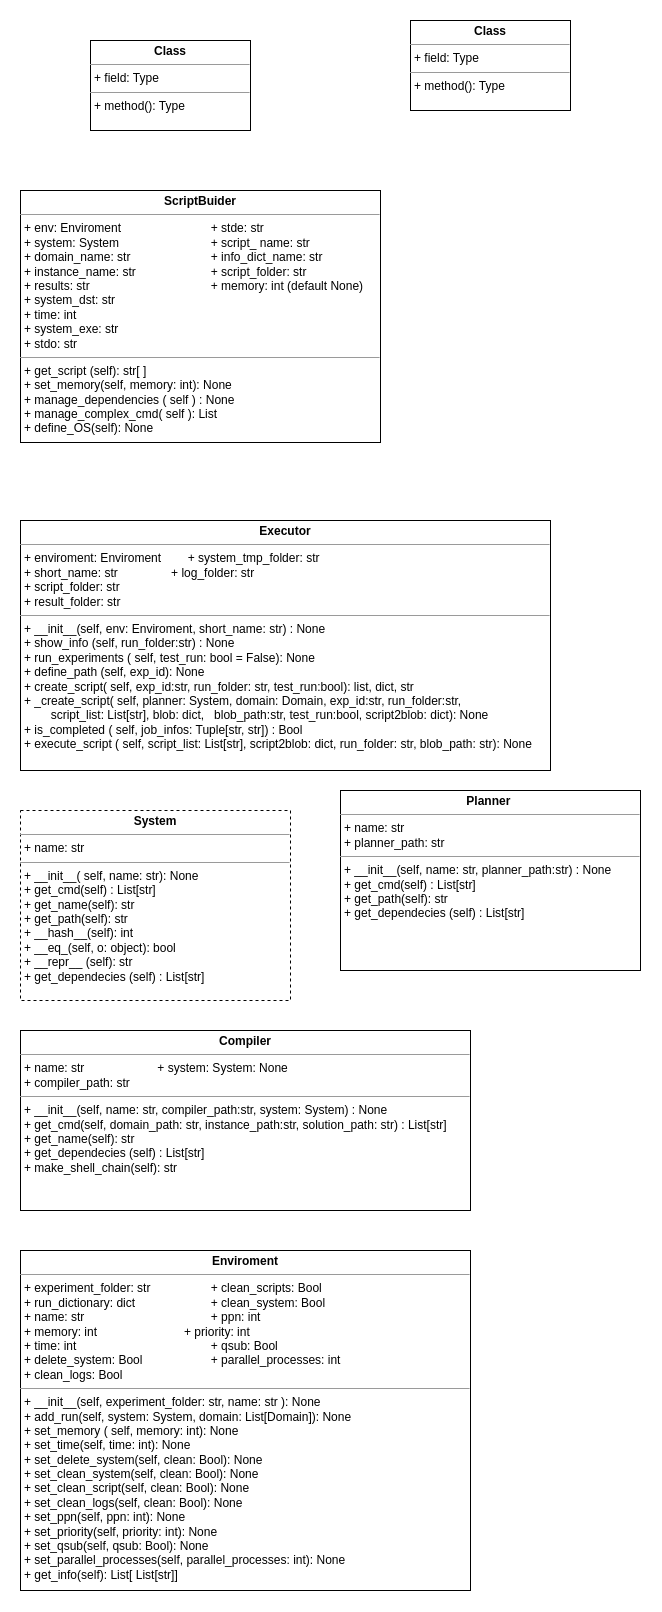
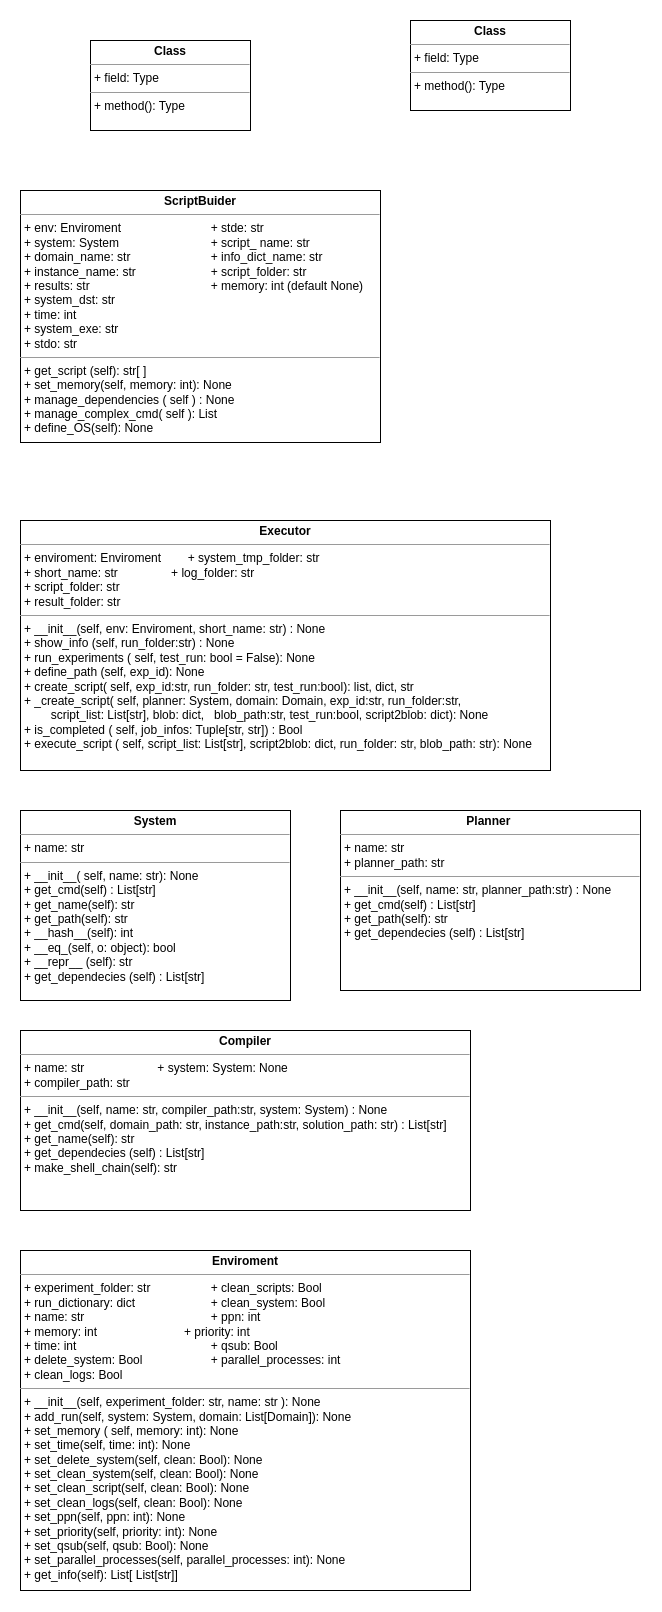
(491, 881) -> (491, 901)
(156, 906) -> (156, 906)
